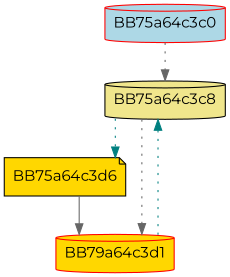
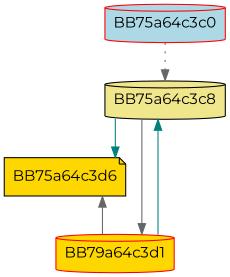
(115, 133) -> (115, 133)
(142, 172) -> (142, 172)
(158, 182) -> (158, 182)
(79, 210) -> (102, 221)
